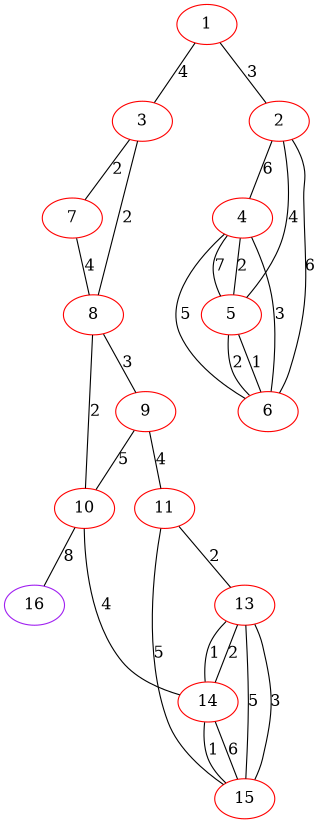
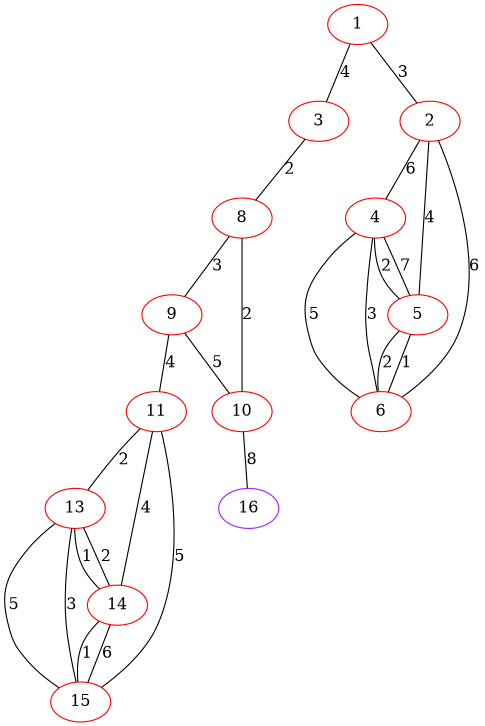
(72, 218) -> none
(103, 630) -> (137, 508)
